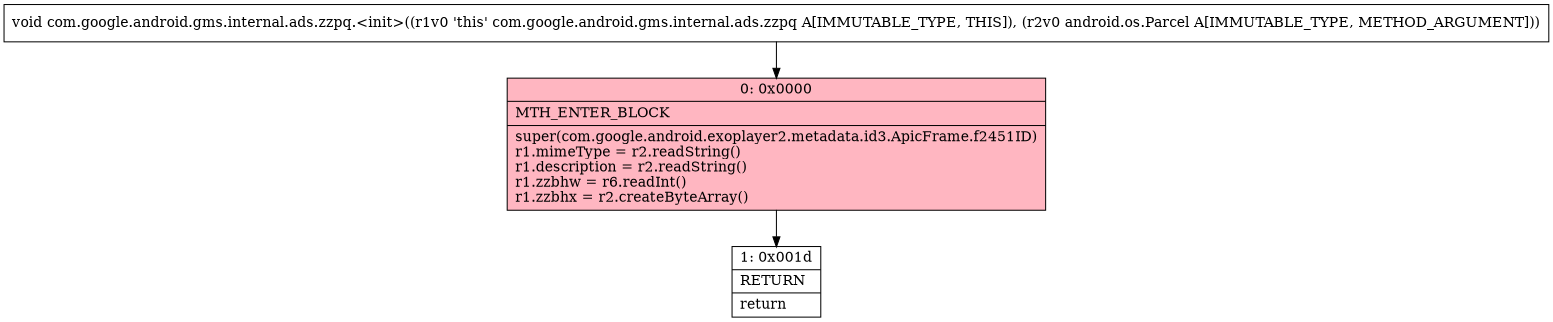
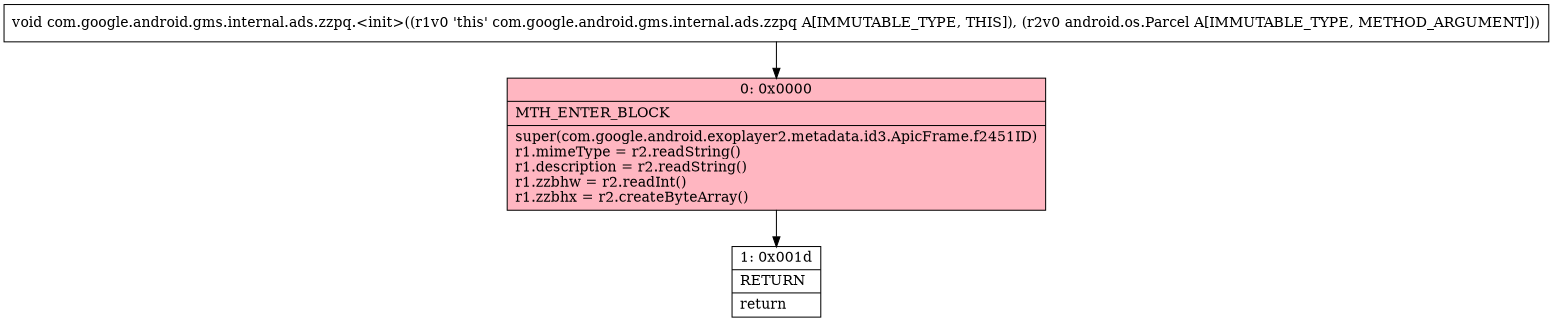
(601, 183) -> (601, 183)
